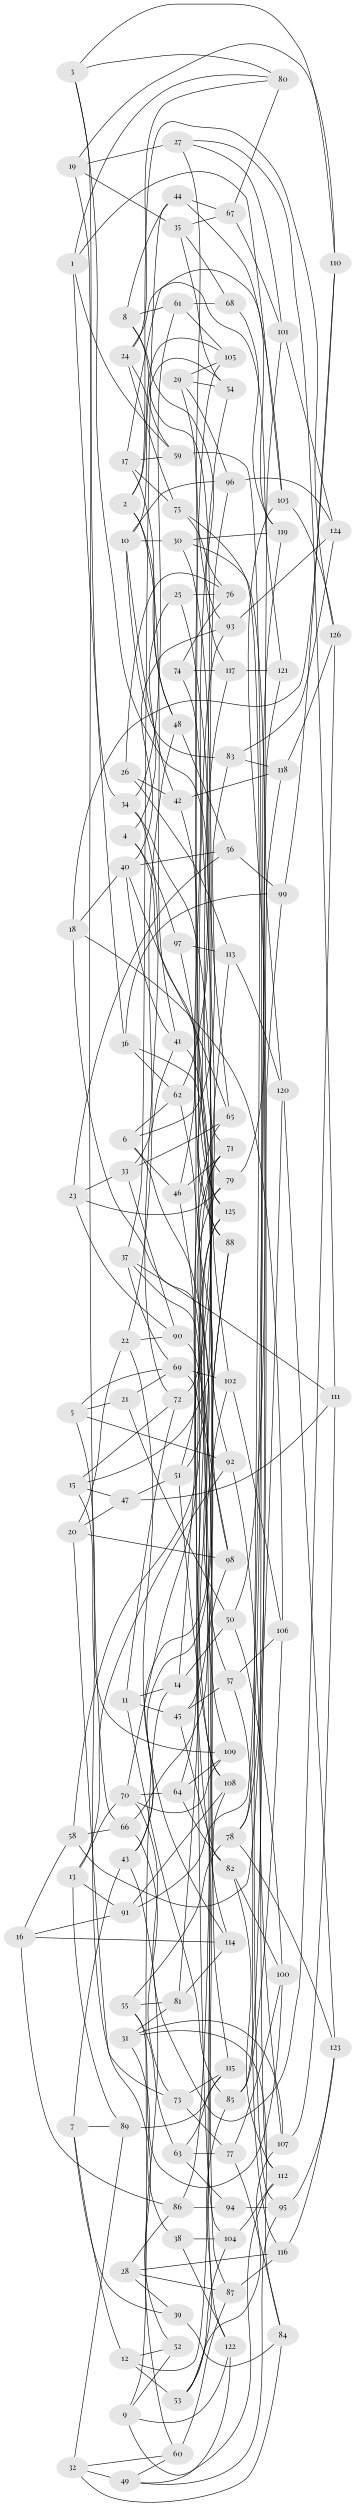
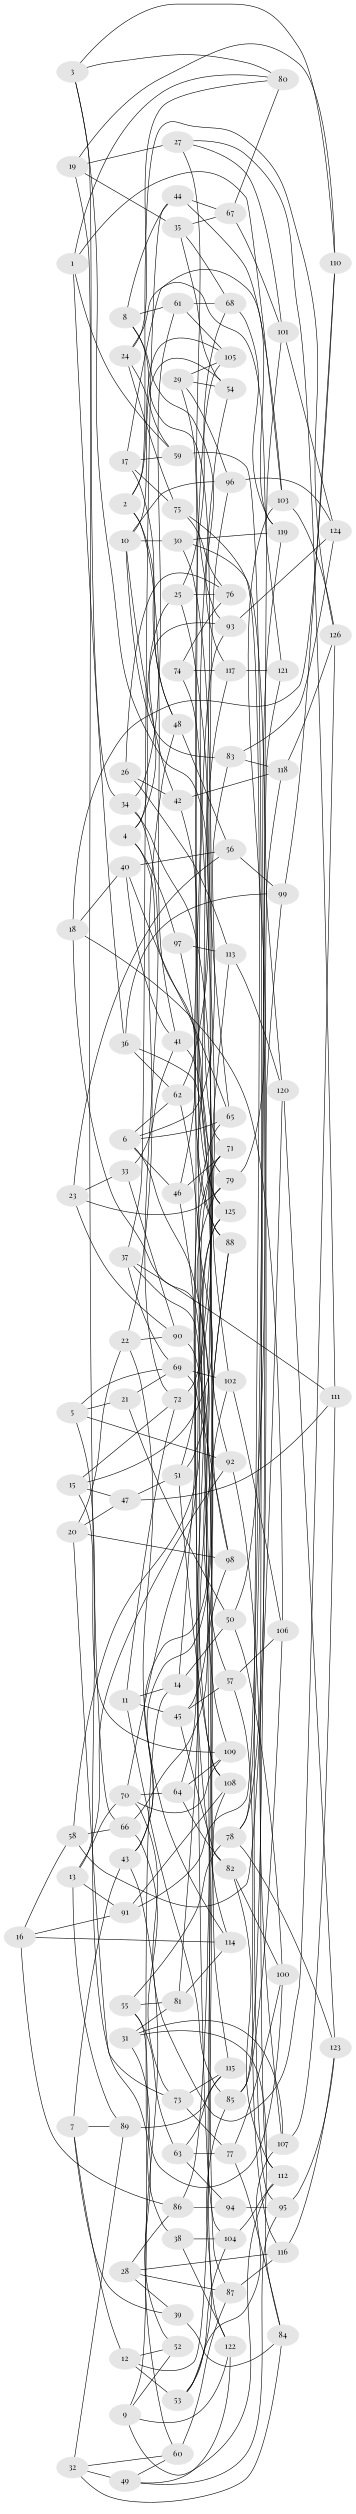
none -> (205, 401)
(142, 707) -> (147, 703)
(179, 1146) -> (180, 1133)
